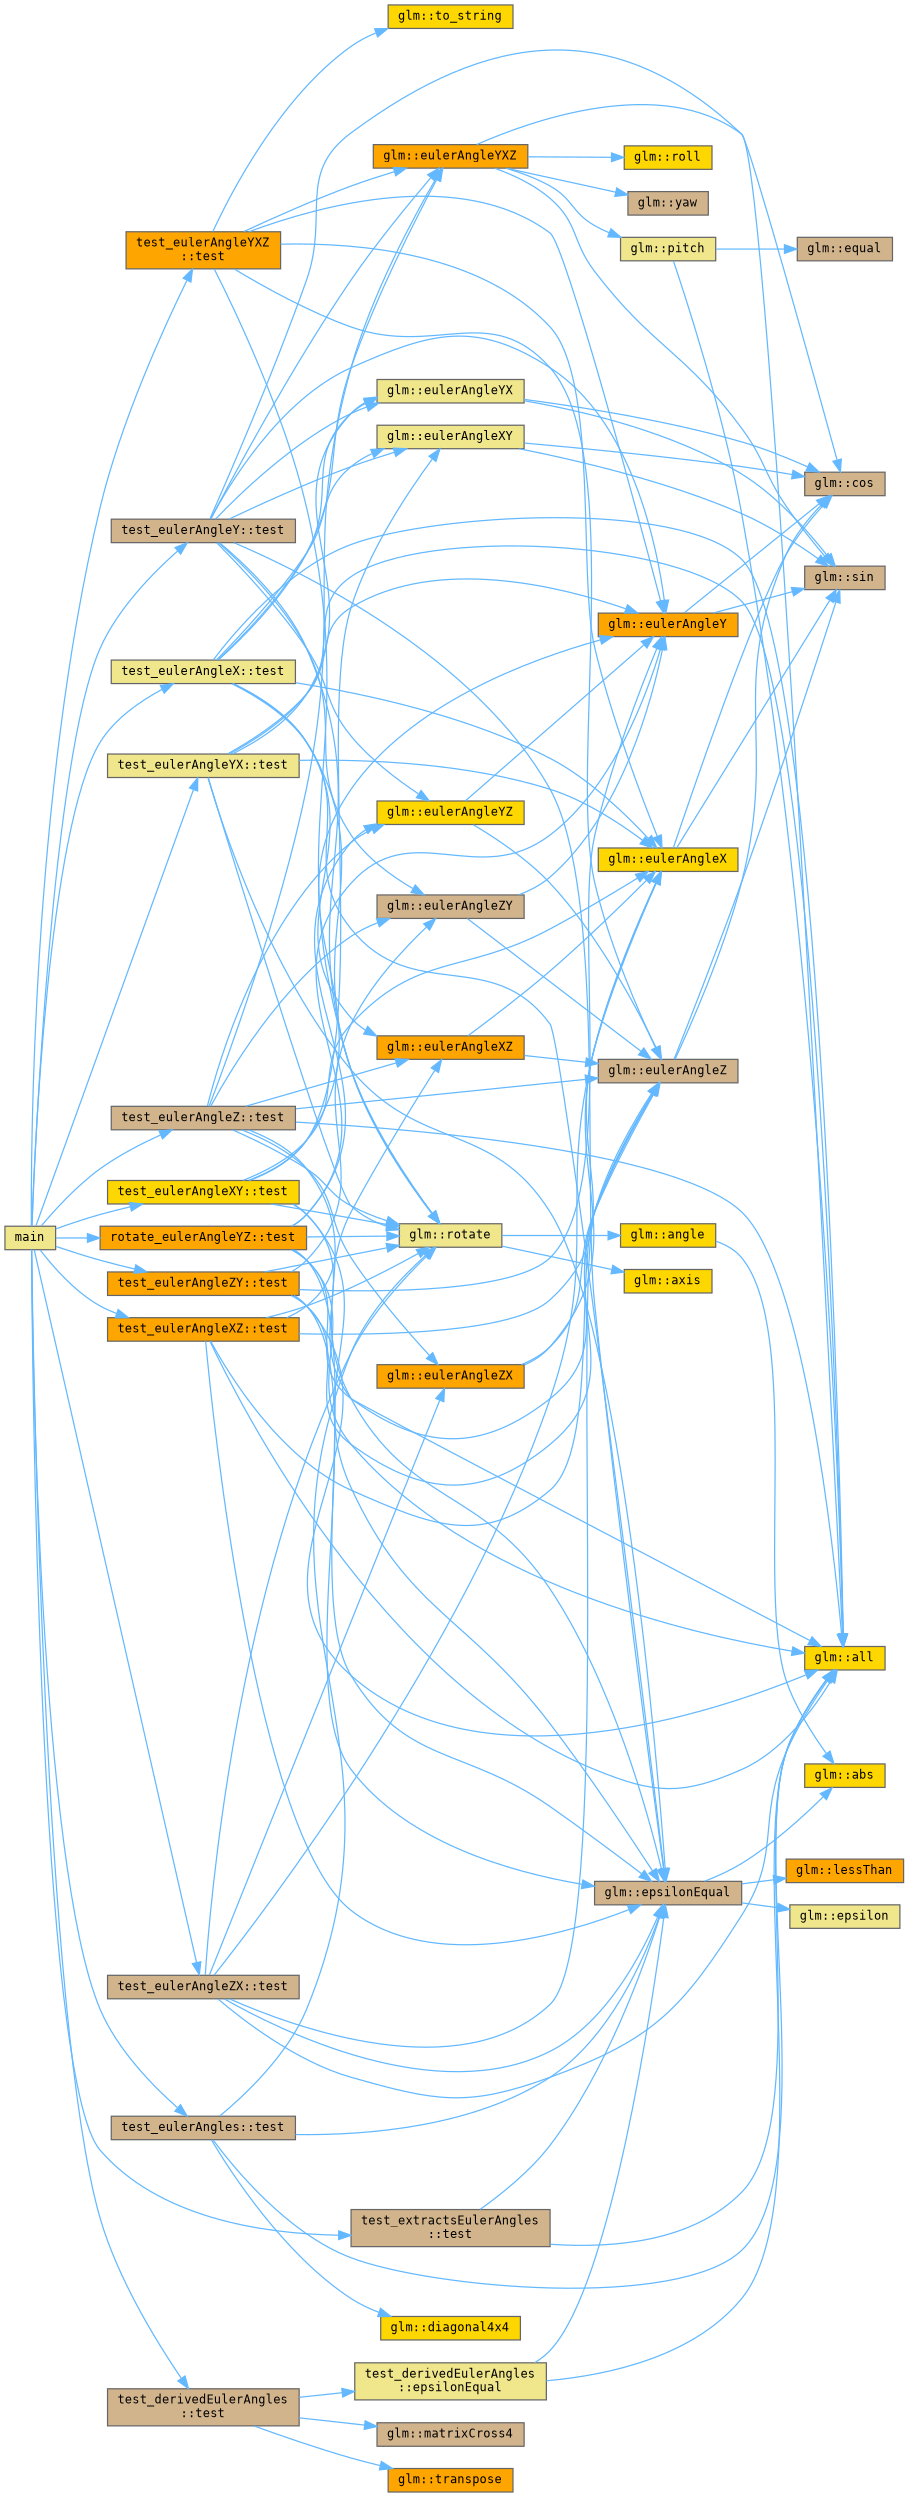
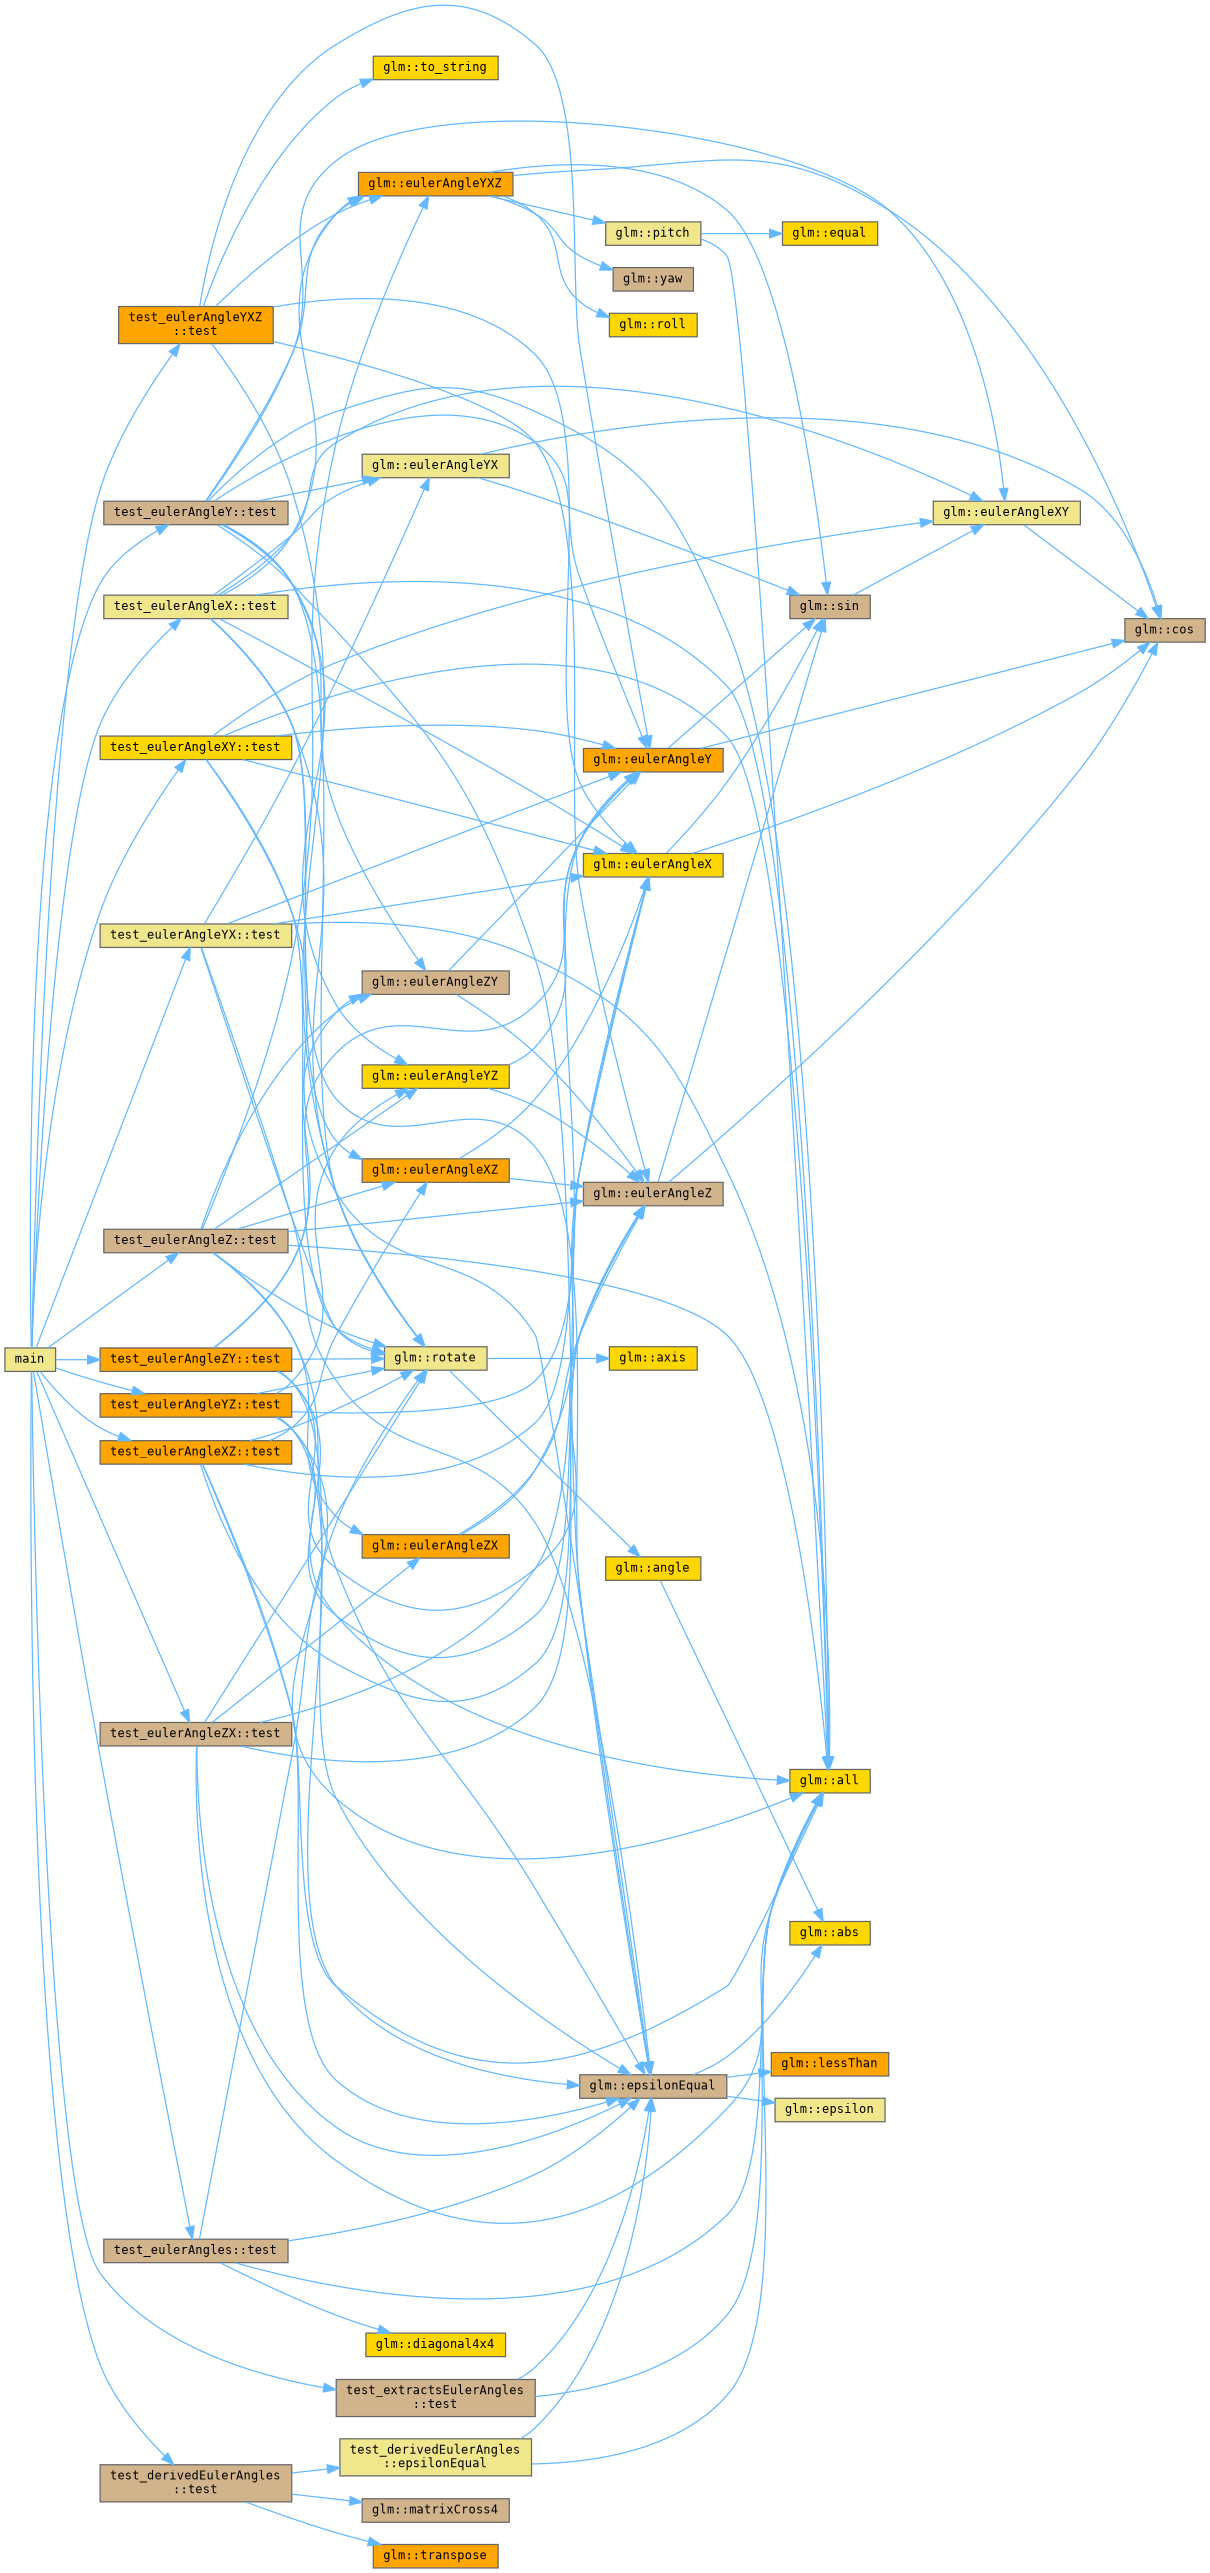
(845, 249) -> (830, 234)
(675, 489) -> (913, 563)
(203, 1238) -> (196, 1405)
